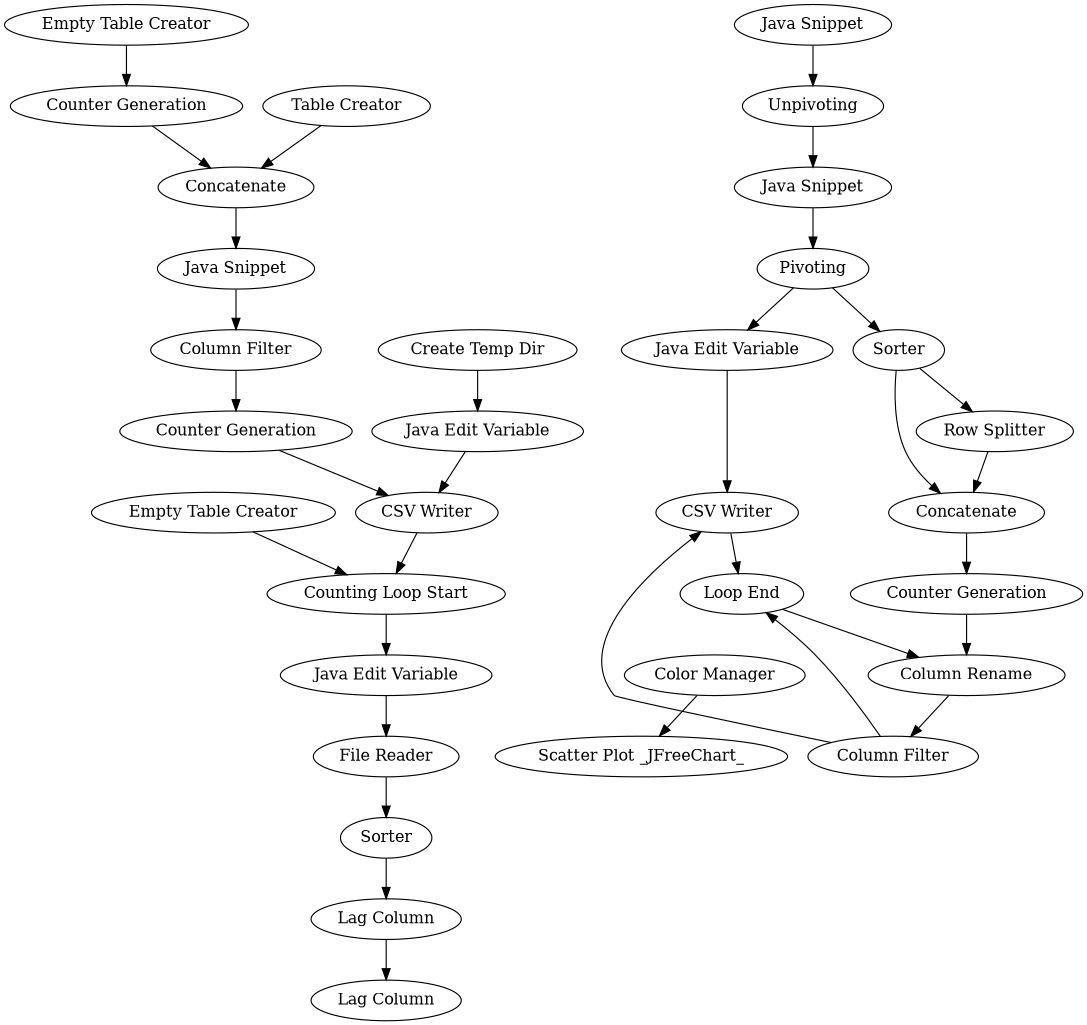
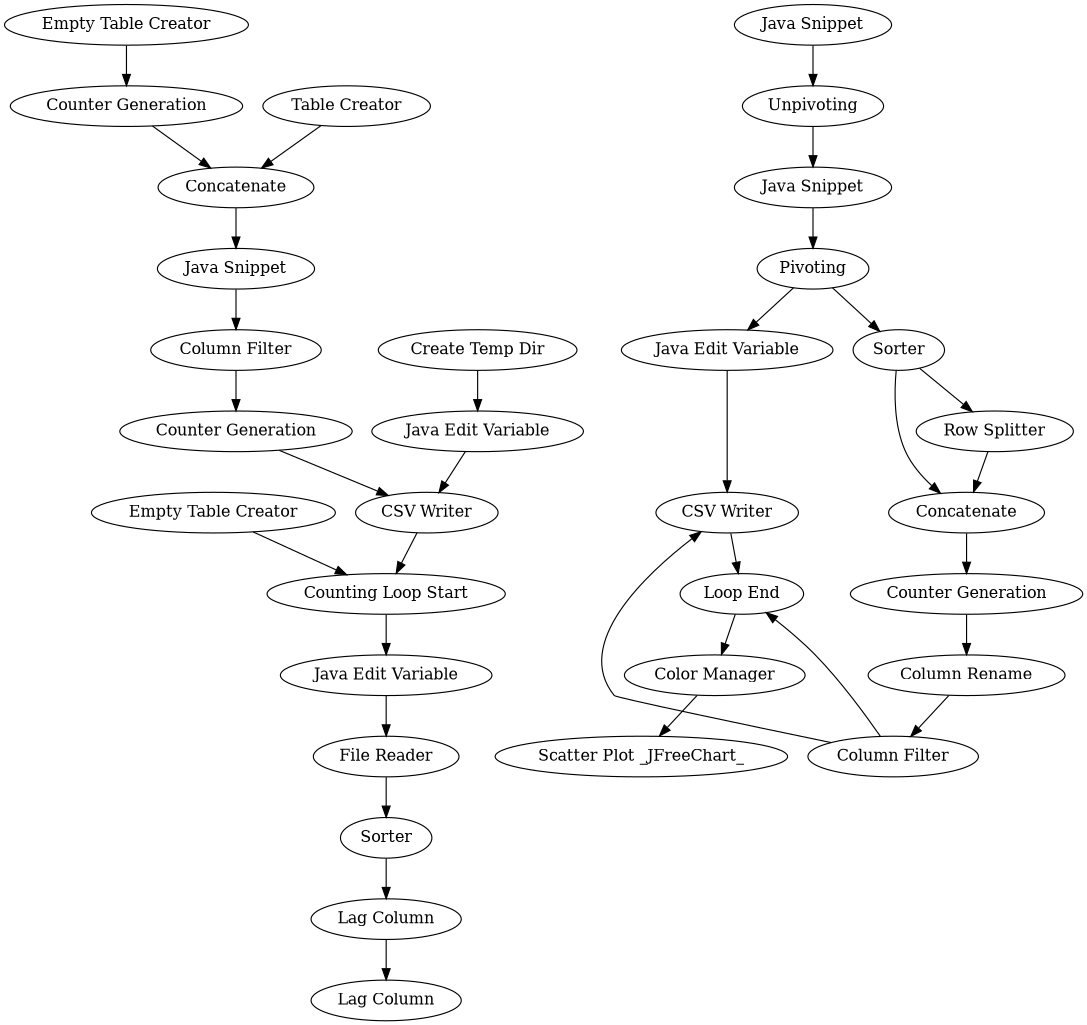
(845, 631) -> (730, 629)
